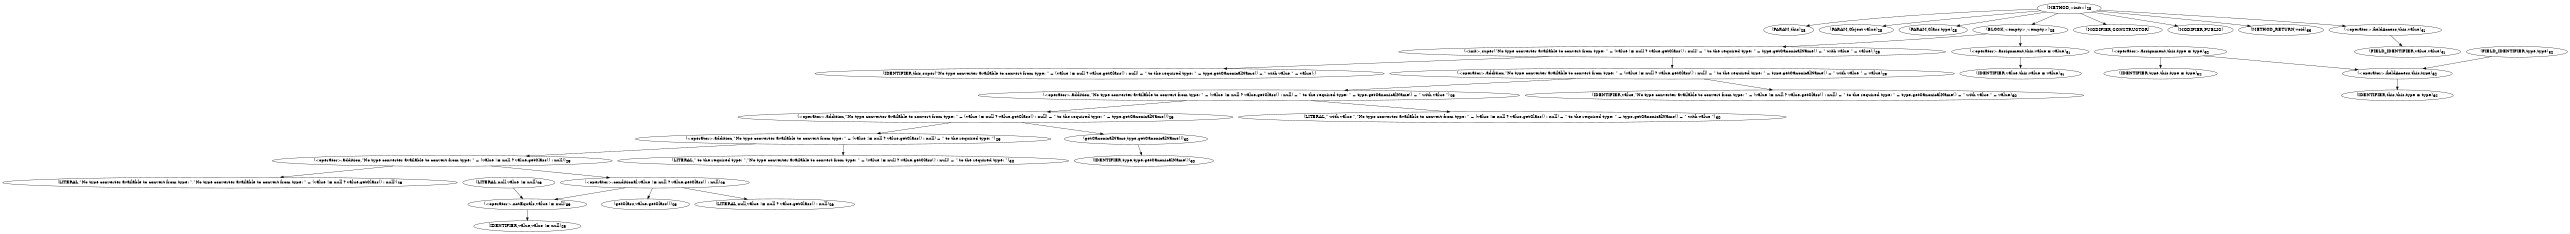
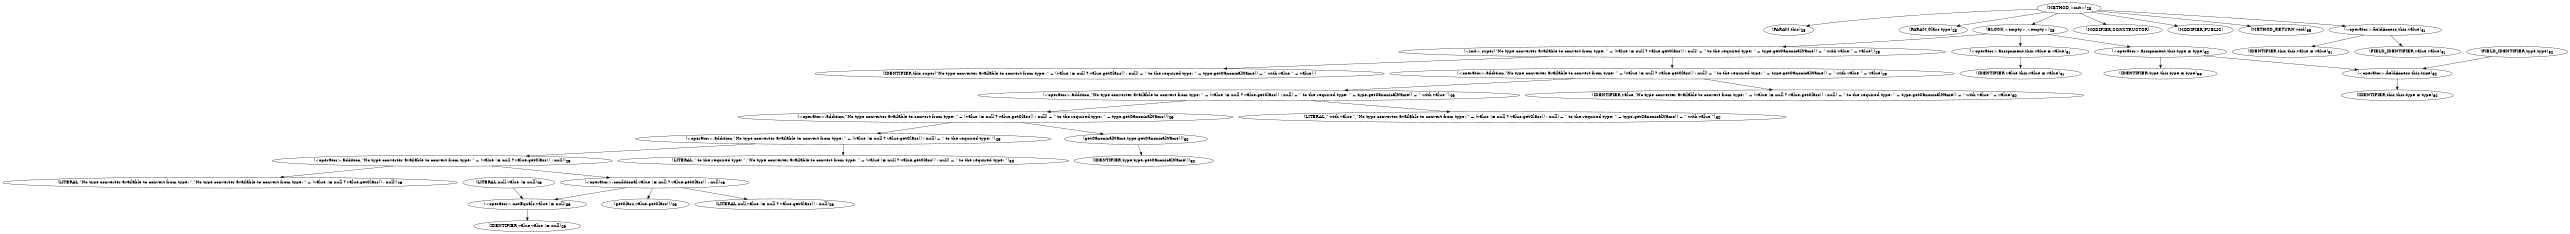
(1856, 30) -> none
none -> (2088, 40)
none -> (2290, 52)
(2199, 73) -> (2199, 73)
